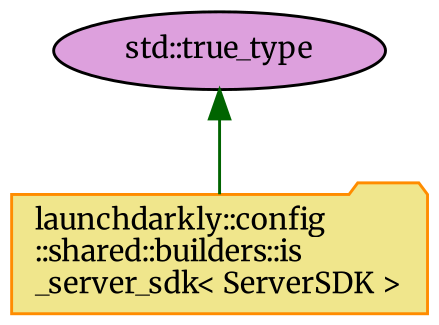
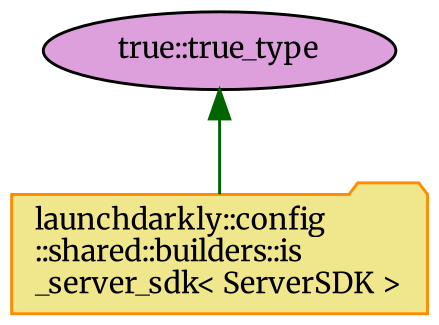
(220, 51) -> (220, 51)
